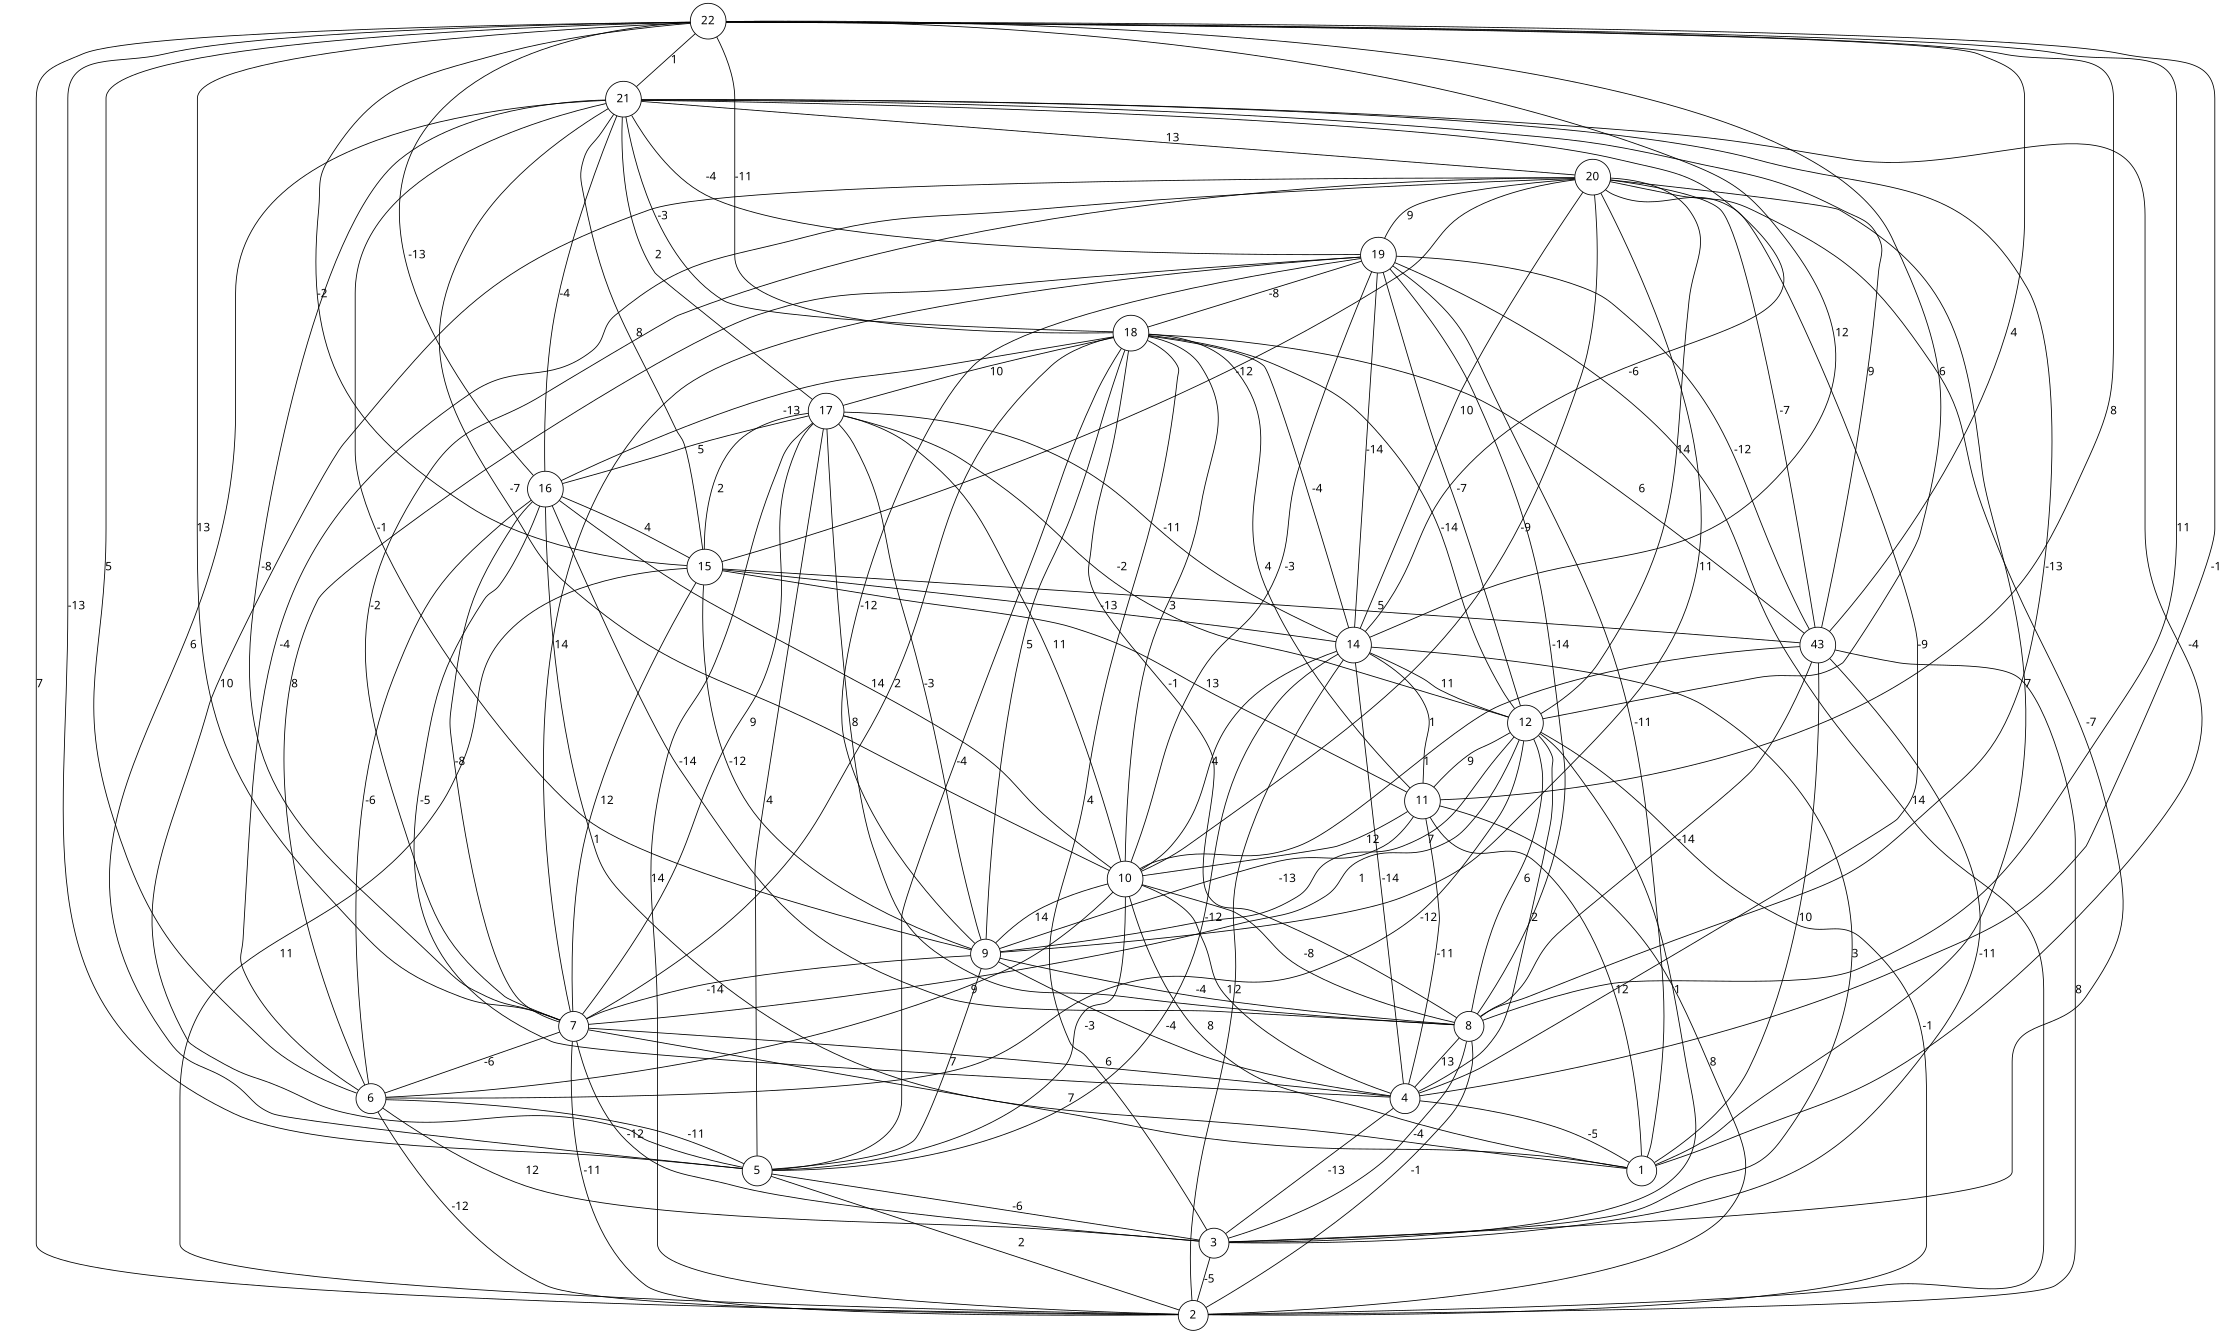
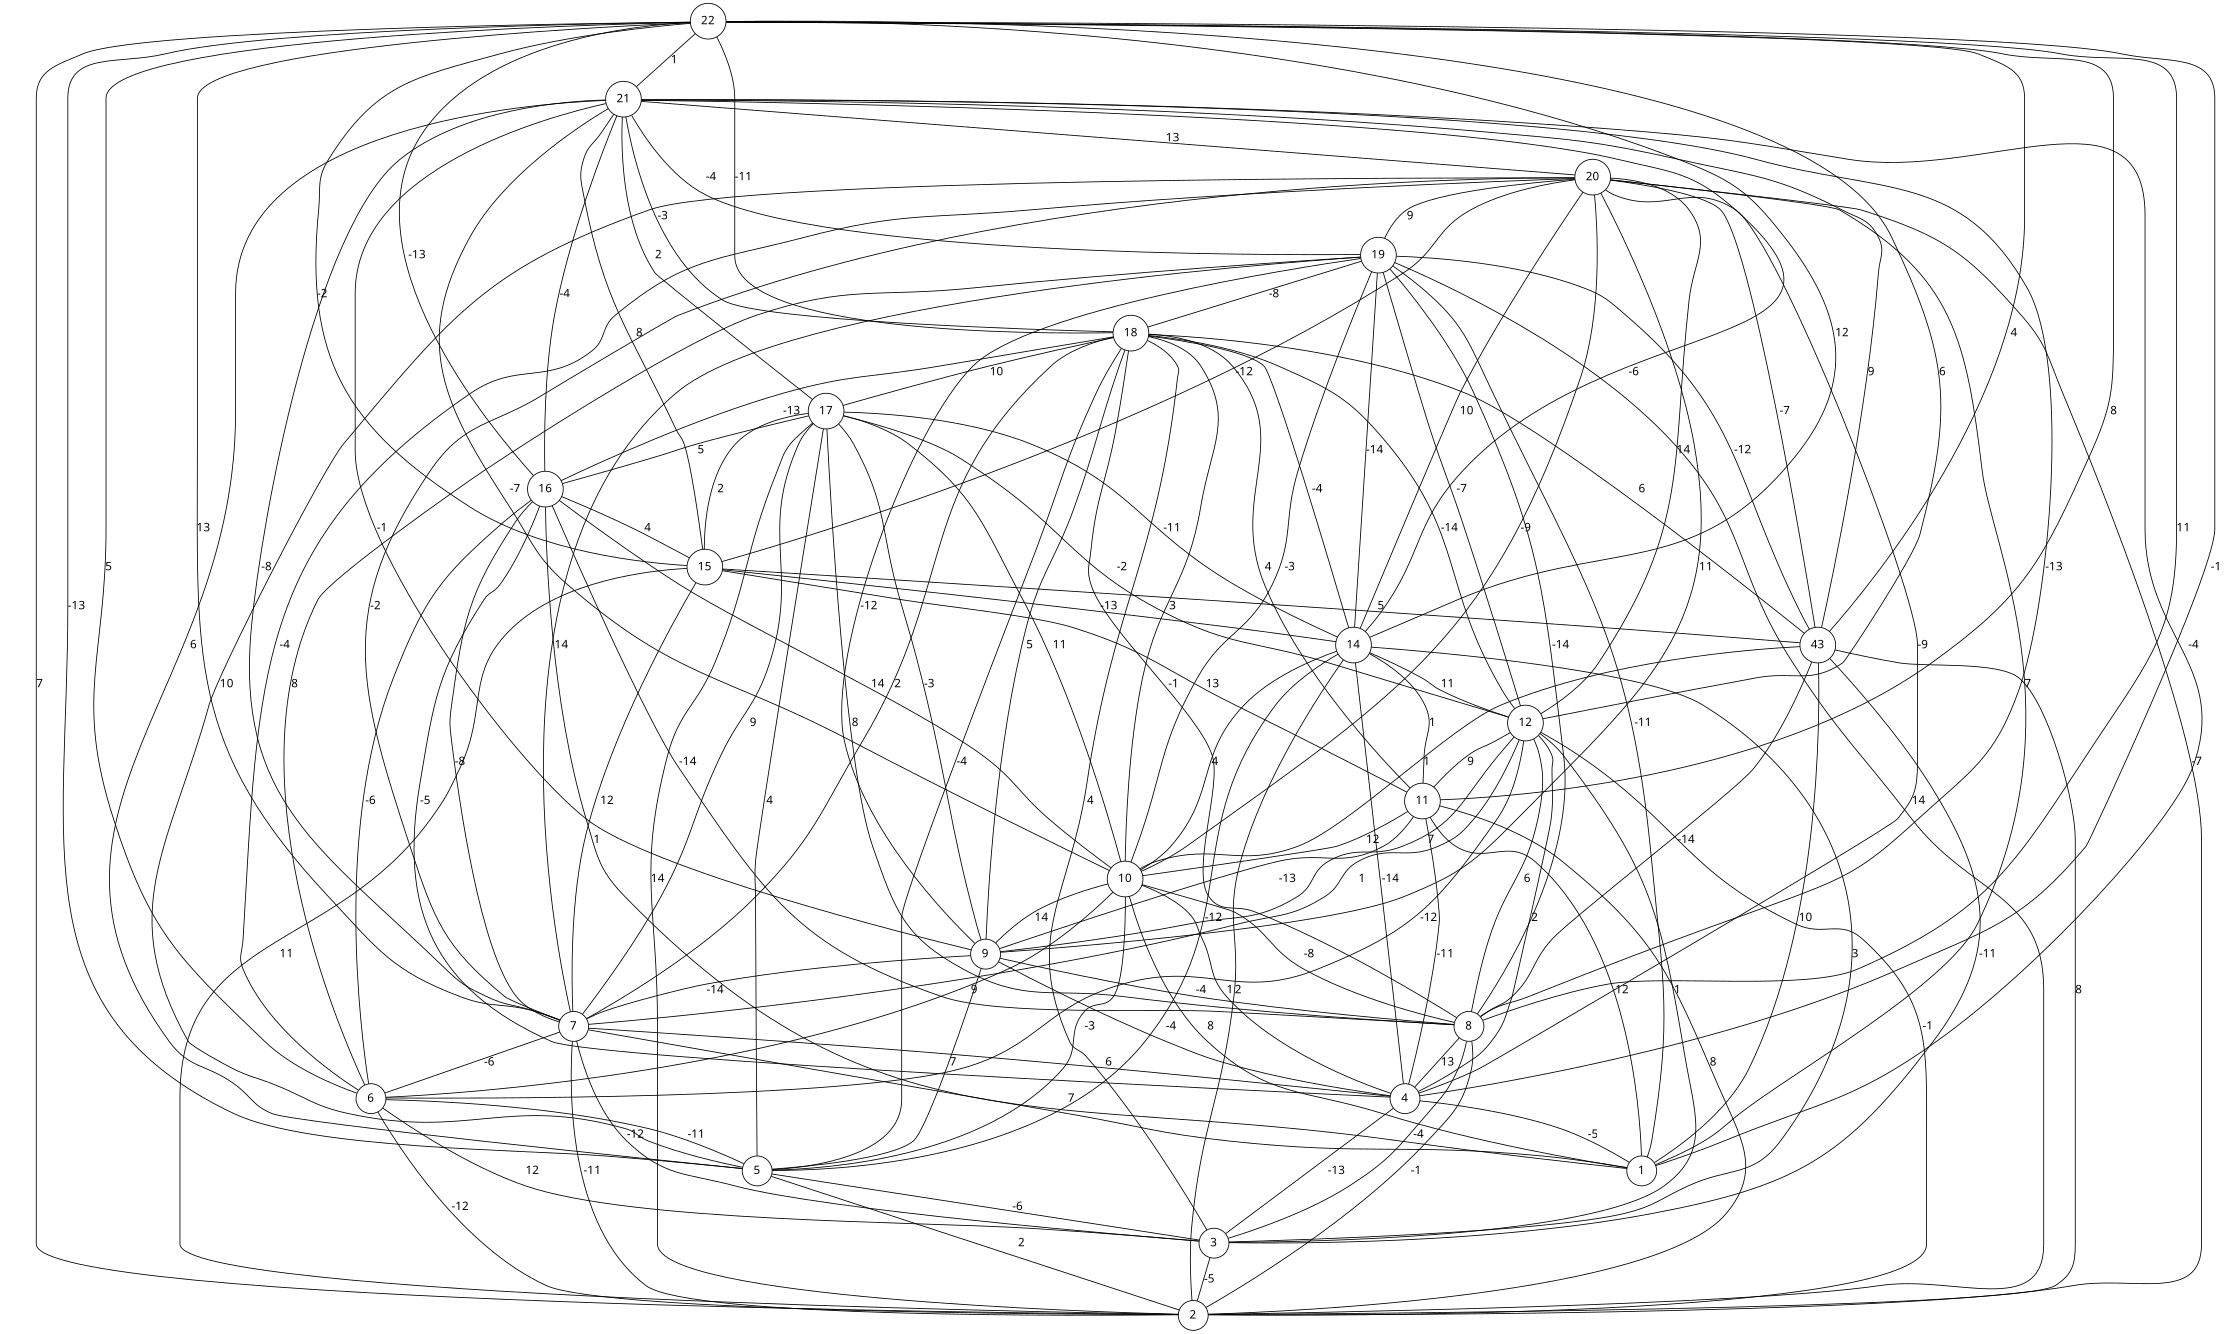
(754, 811) -> none
(2103, 971) -> (2202, 1048)
